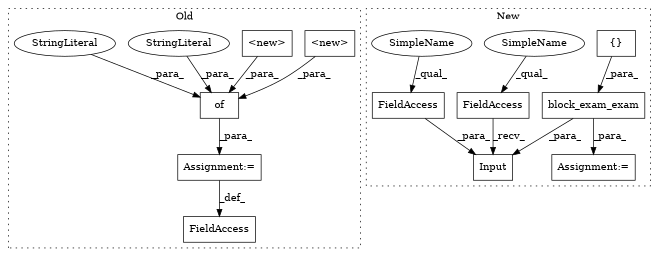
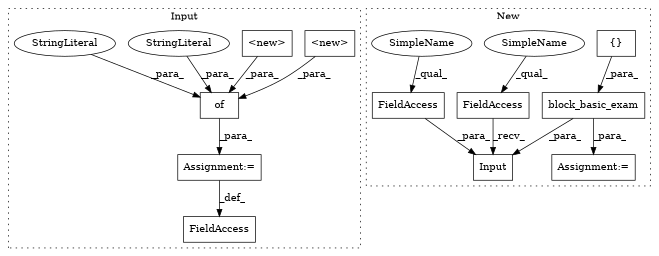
(185, 17) -> (185, 17)
(594, 105) -> (594, 105)
